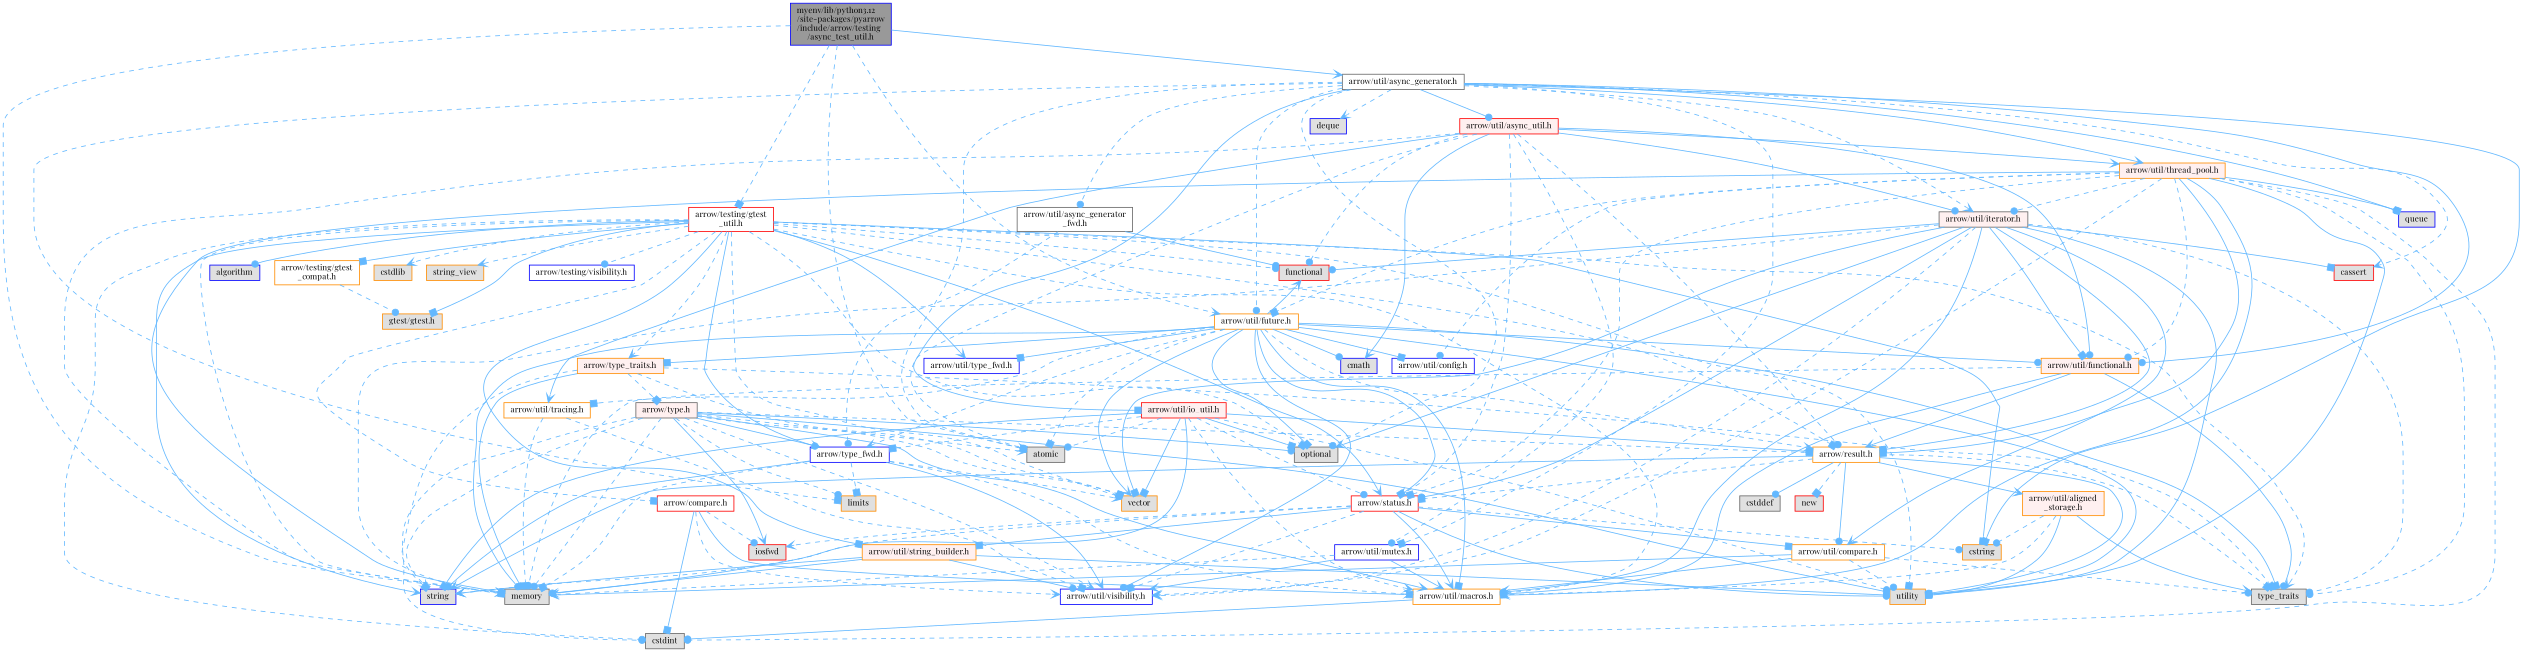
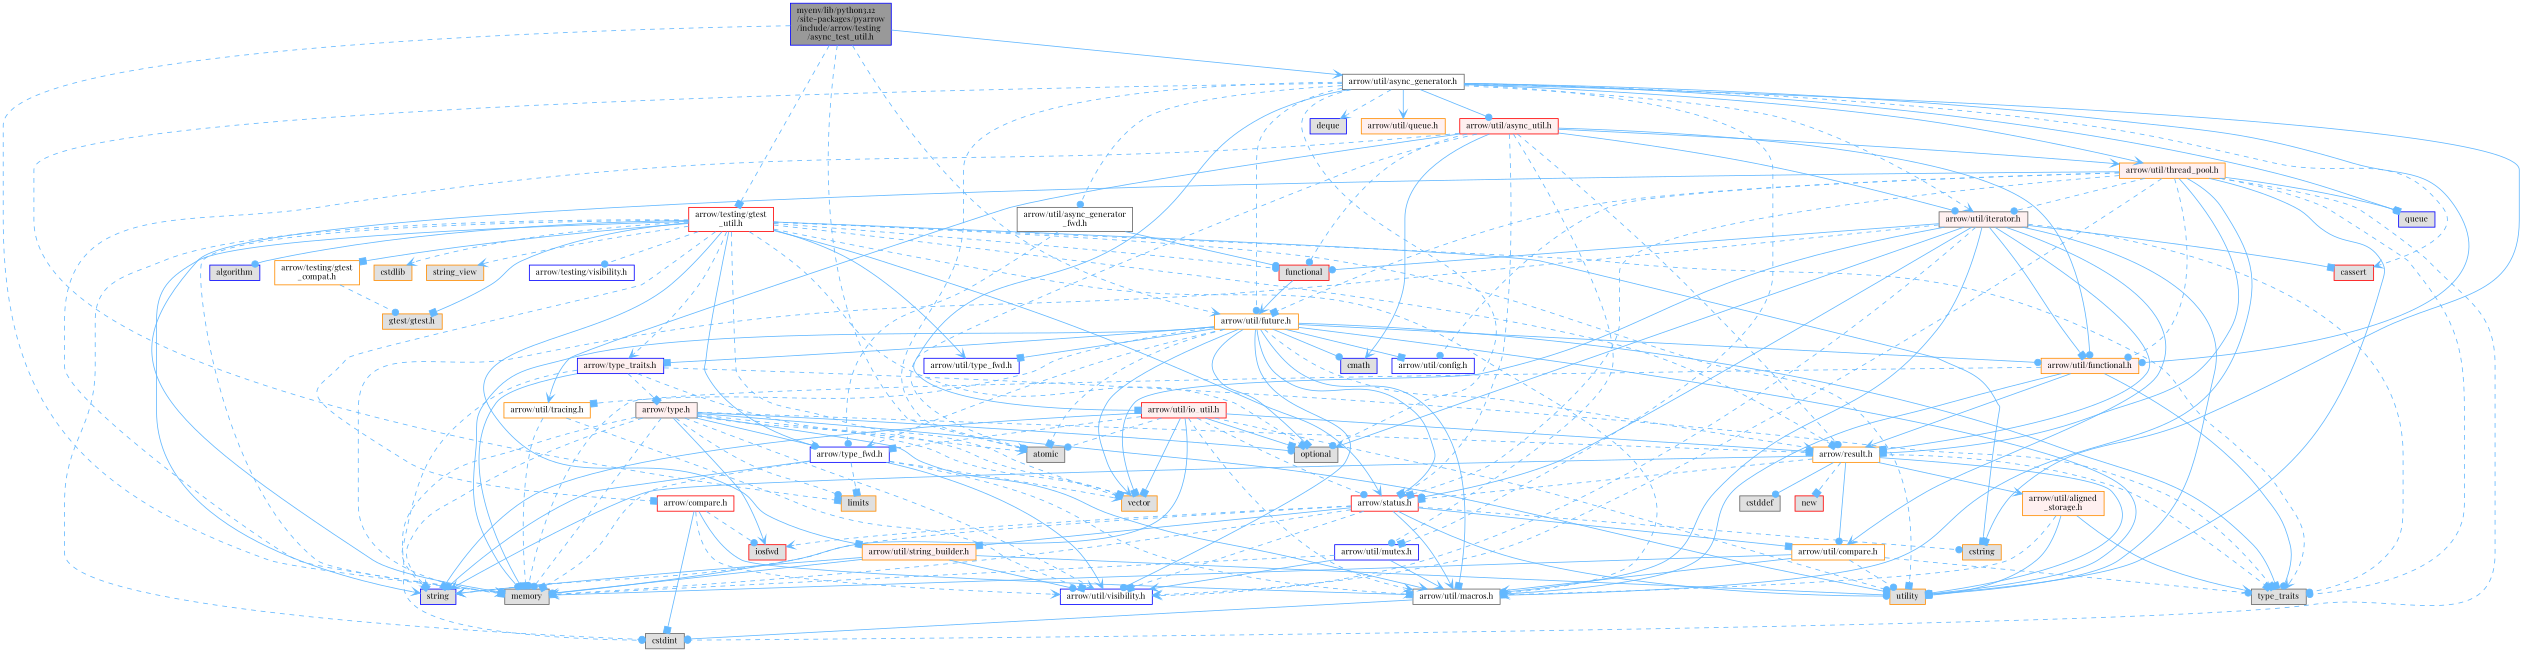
none -> (1403, 126)
(1282, 301) -> (1271, 300)
(621, 366) -> (621, 366)
(2022, 528) -> none
none -> (975, 561)
(1457, 597) -> (1457, 597)
